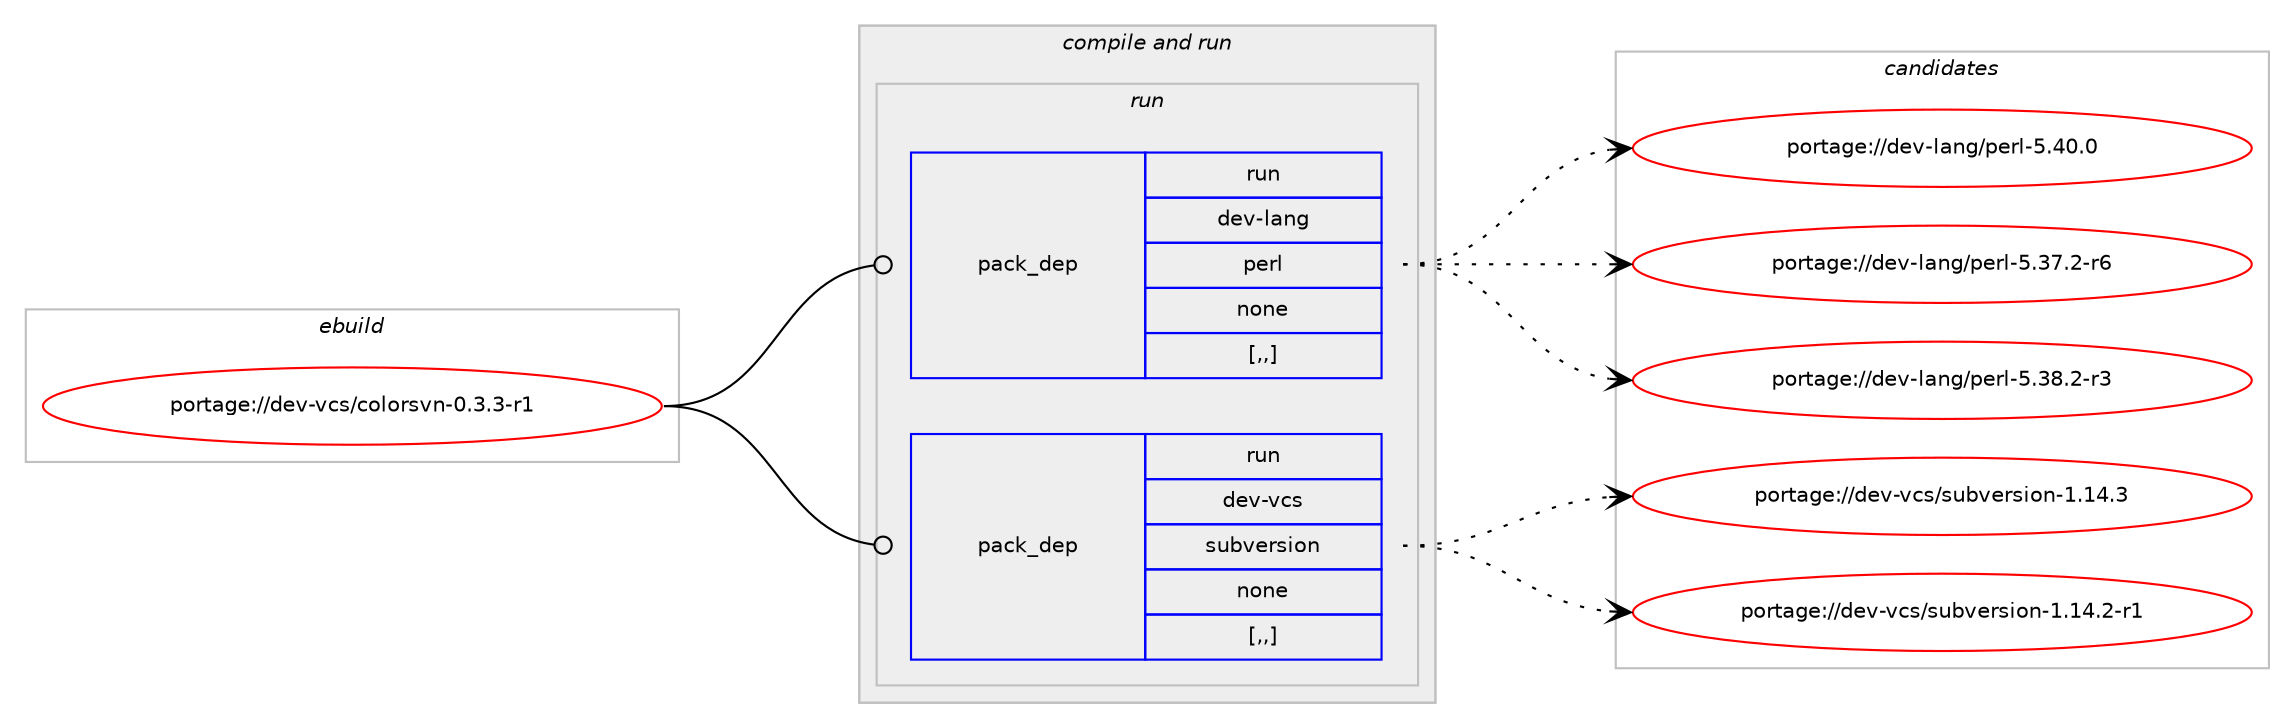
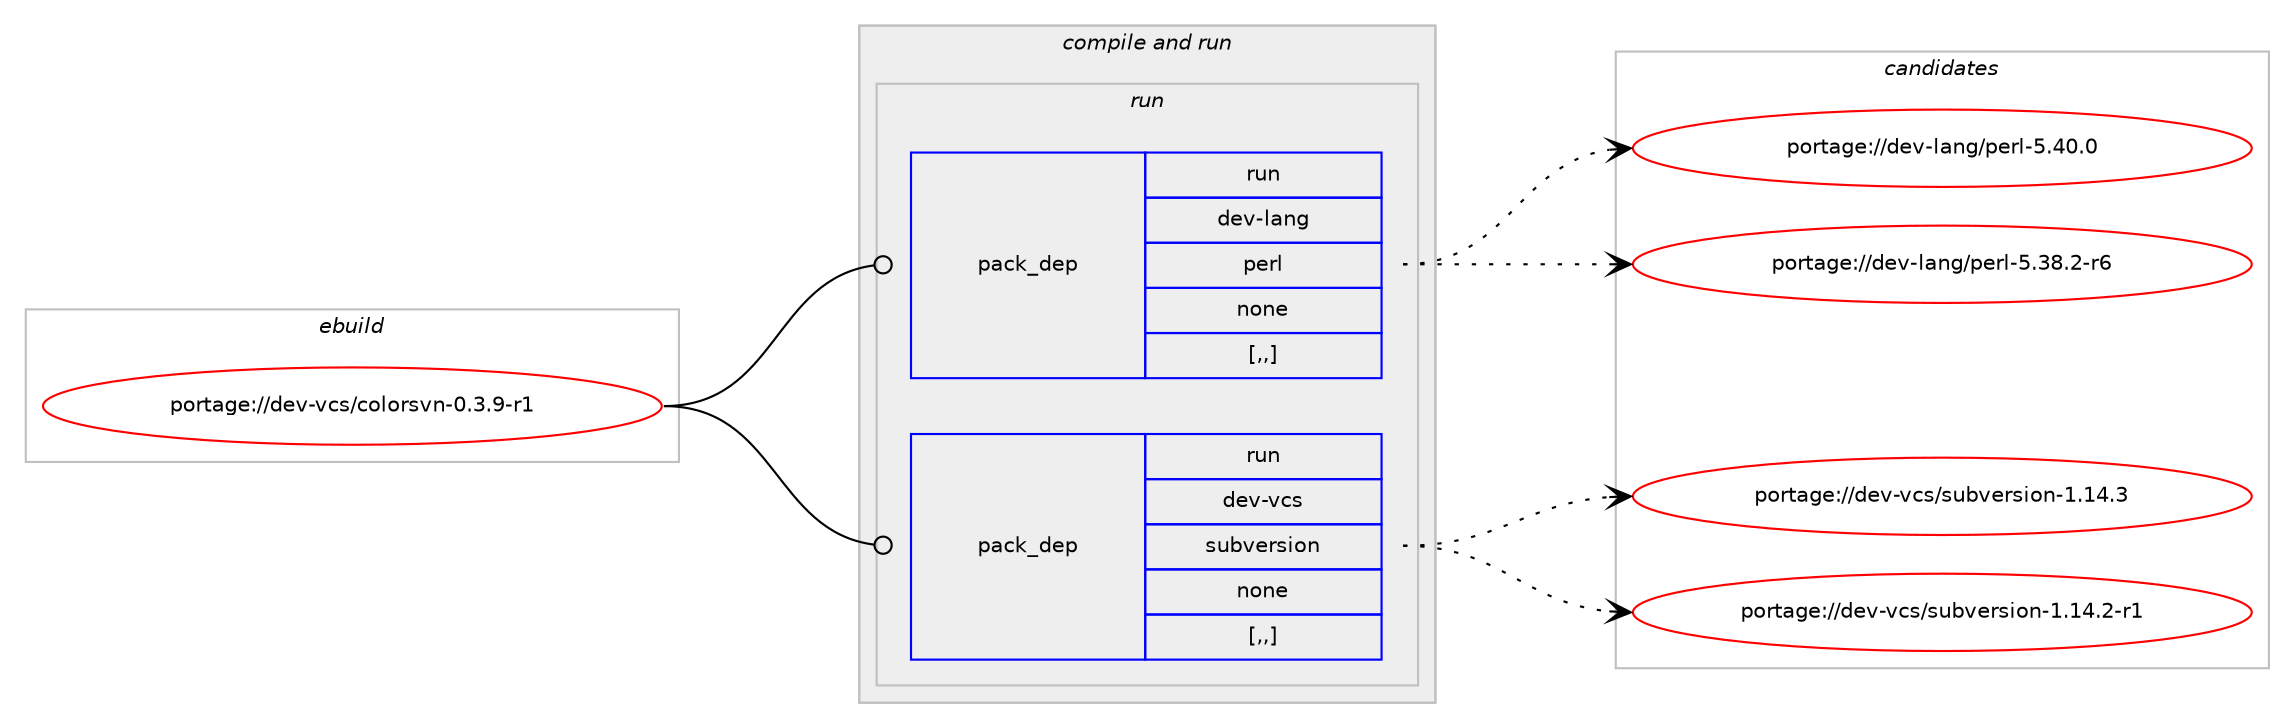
(1942, 264) -> (1942, 264)
(1942, 380) -> none
(352, 406) -> (352, 406)
